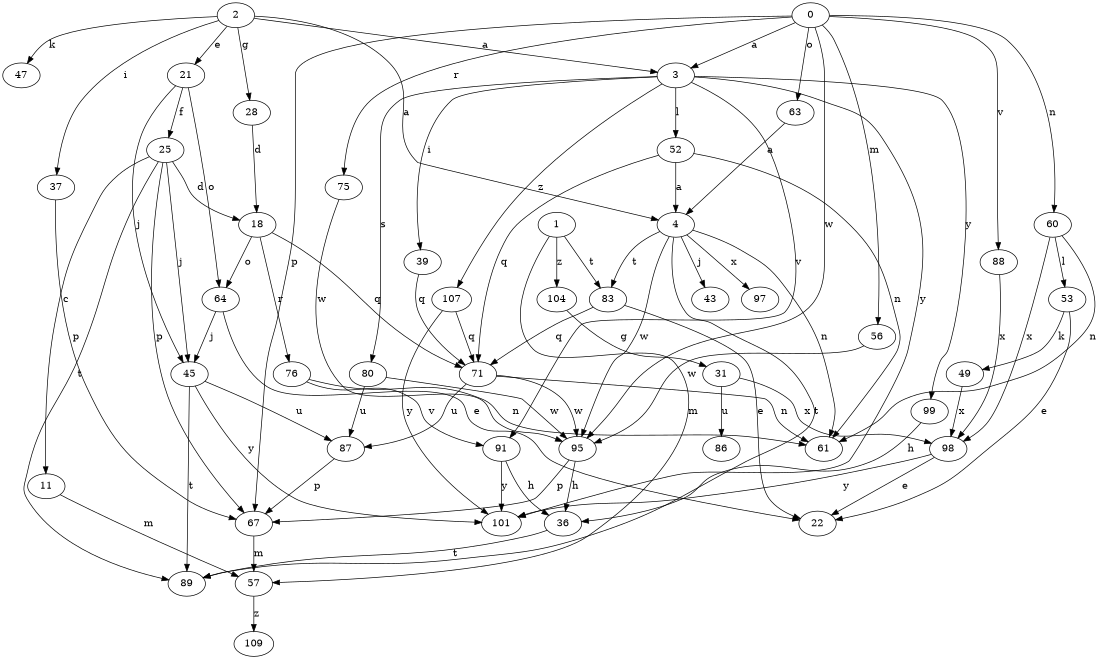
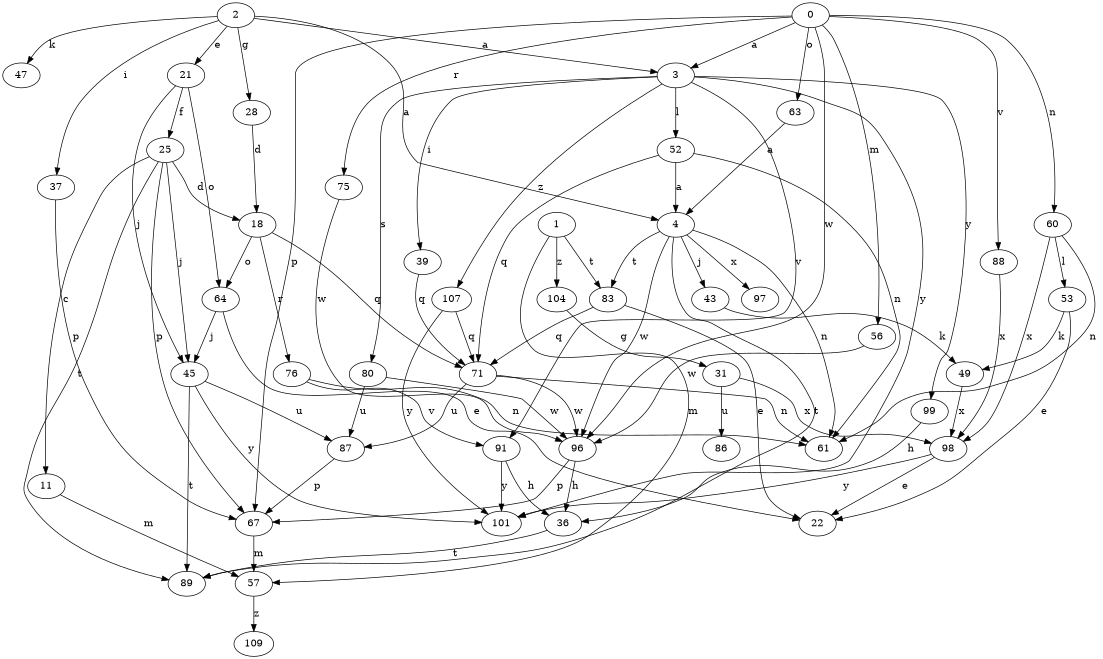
none -> (843, 314)
(578, 449) -> (578, 449)
